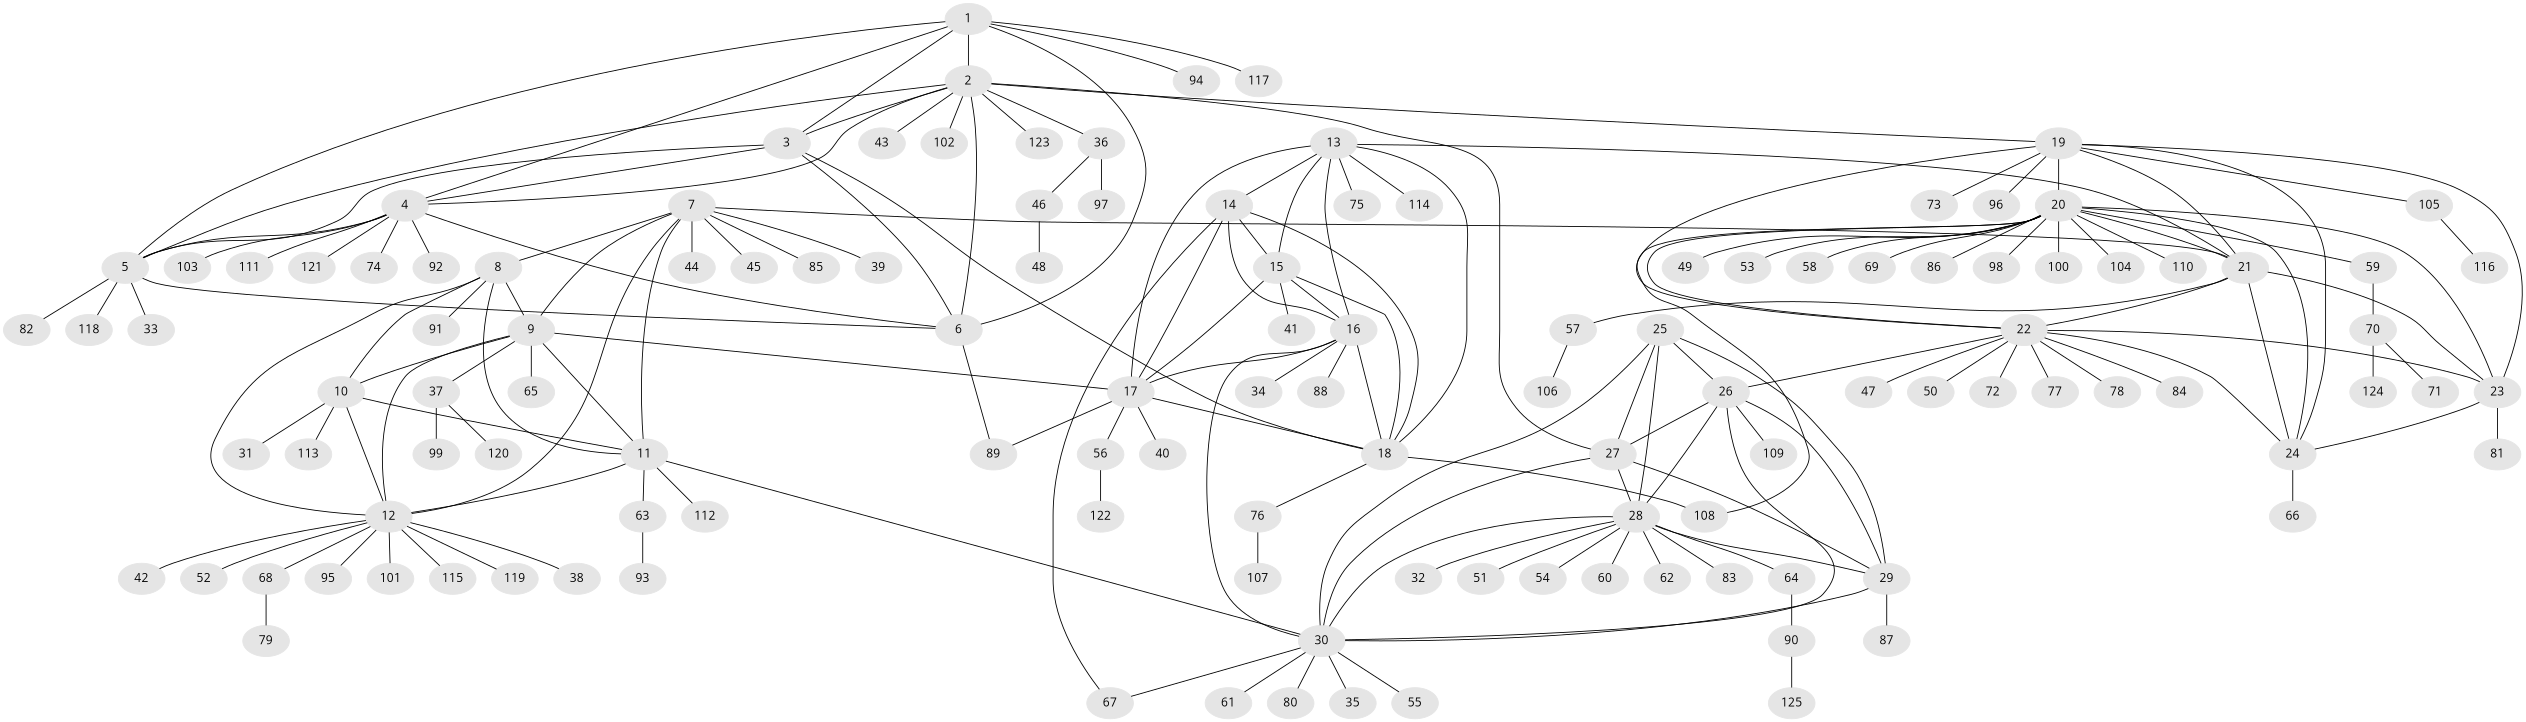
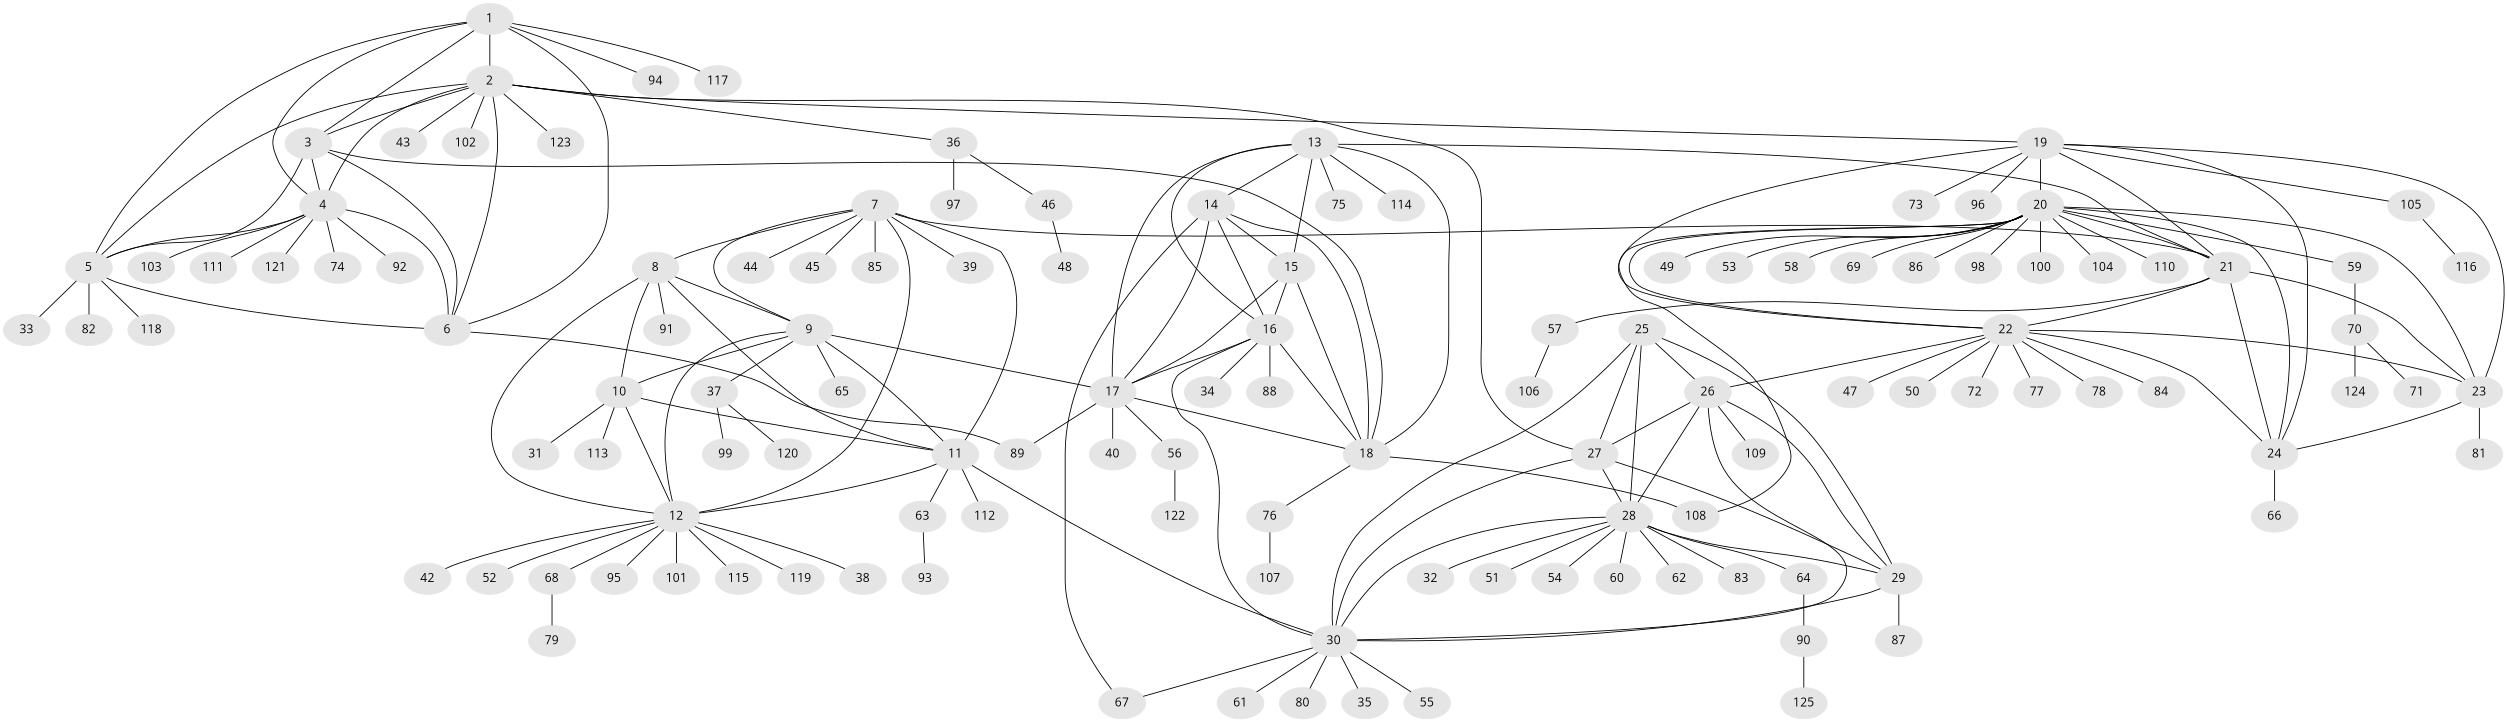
(1292, 330) -> none
